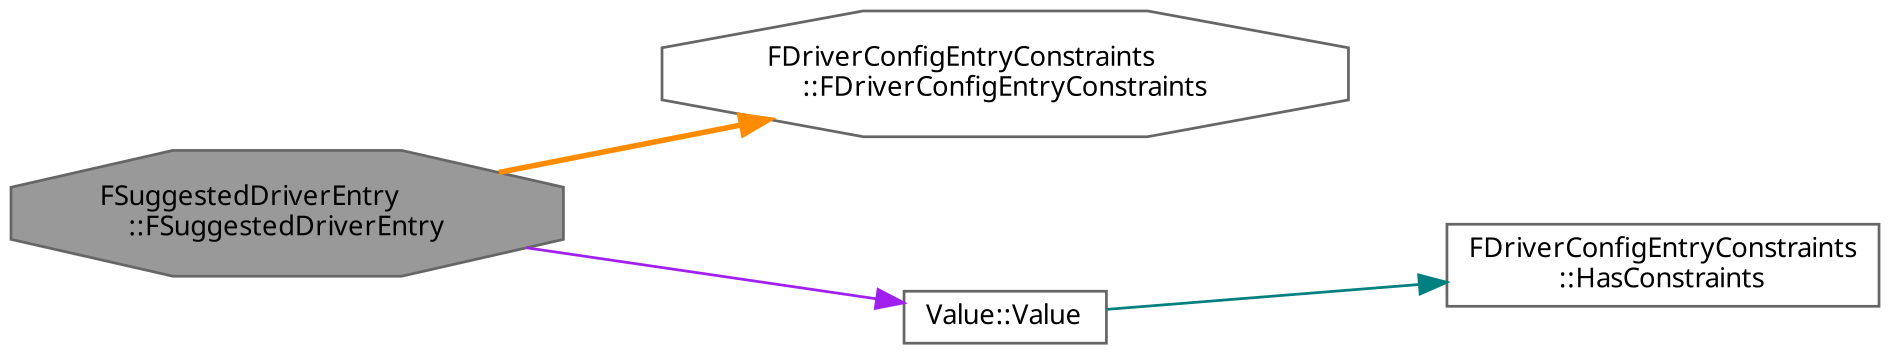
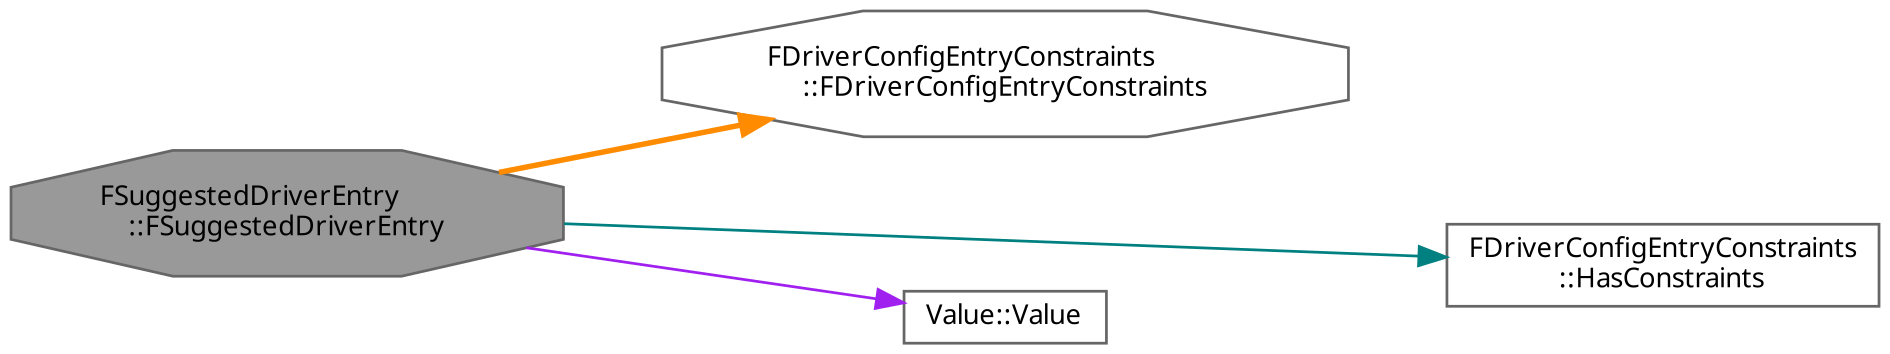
(1263, 297) -> (991, 240)
